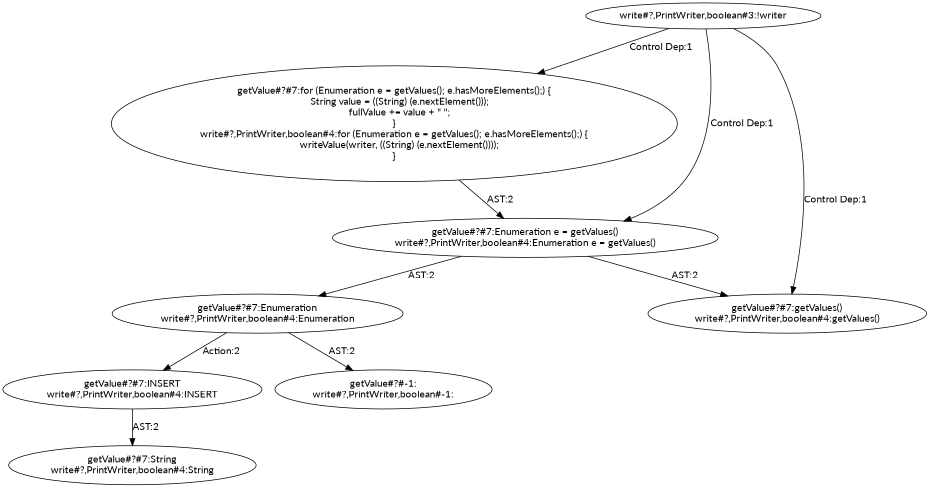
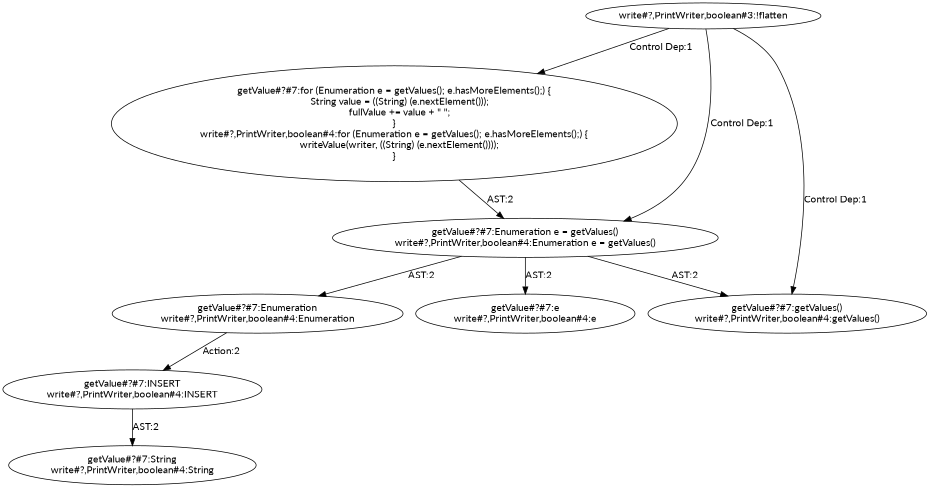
(703, 16) -> (703, 16)
none -> (525, 314)
(384, 389) -> none
